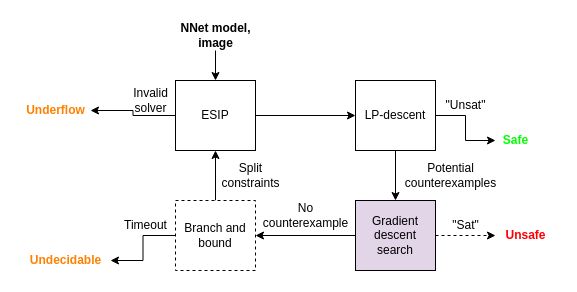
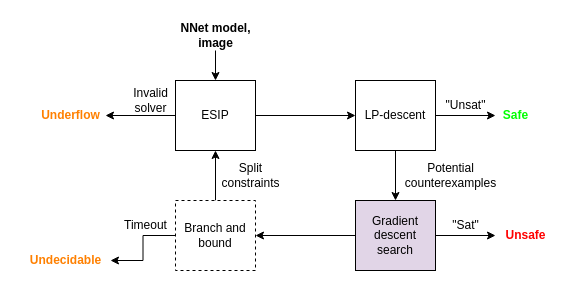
(56, 111) -> (71, 116)
(516, 141) -> (516, 116)
(306, 216) -> none
(462, 236) -> (462, 236)
